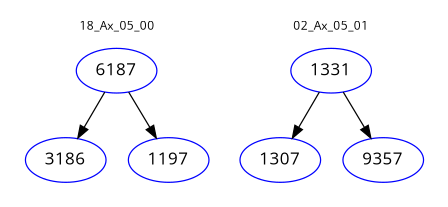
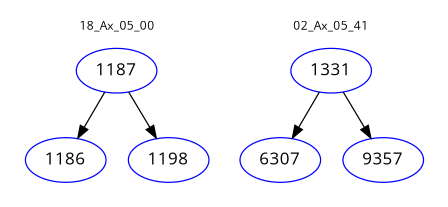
(331, 27) -> (331, 27)
(117, 71) -> (117, 71)
(66, 160) -> (66, 160)
(169, 160) -> (169, 160)
(280, 160) -> (280, 160)
